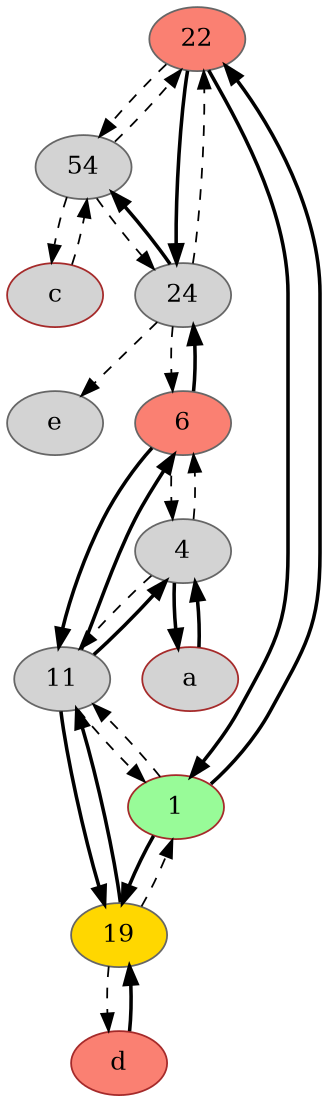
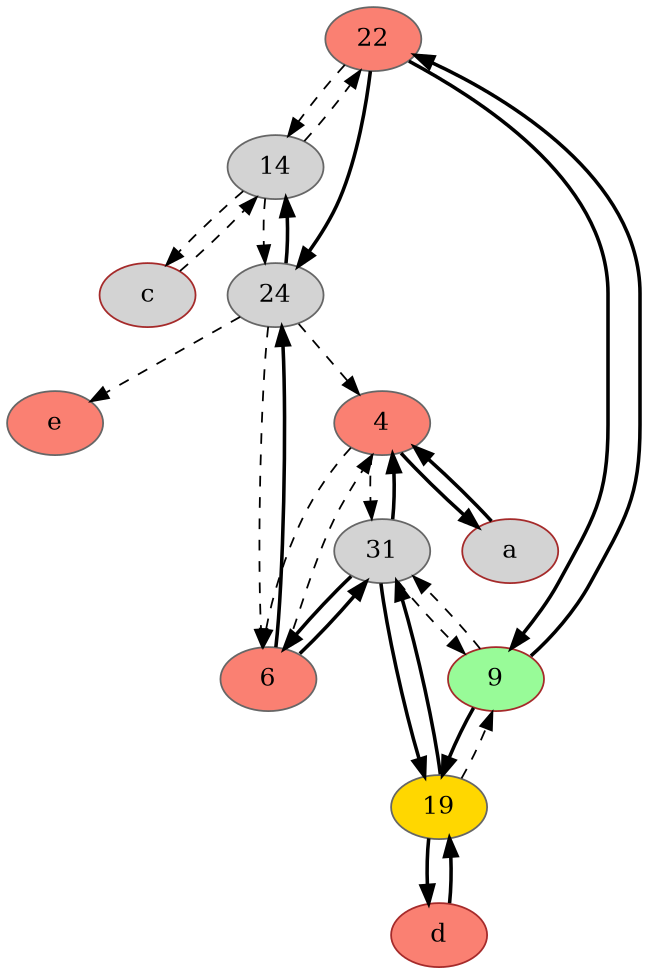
(84, 167) -> (276, 167)
(202, 176) -> (323, 352)
(55, 423) -> (55, 423)
(183, 551) -> (382, 423)
(62, 679) -> (382, 551)
(176, 807) -> (496, 679)
(107, 990) -> (427, 862)
